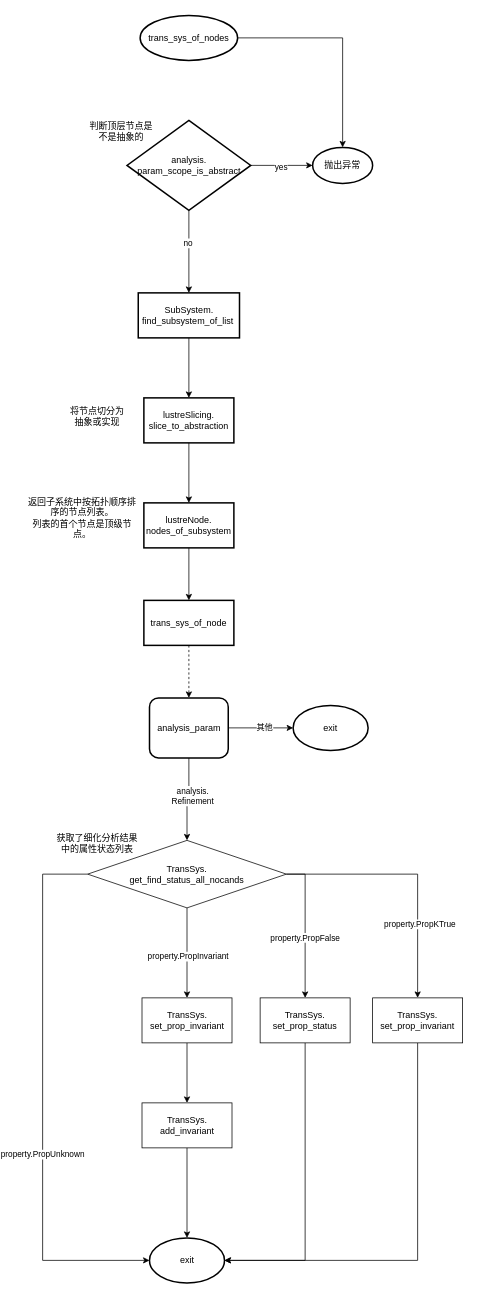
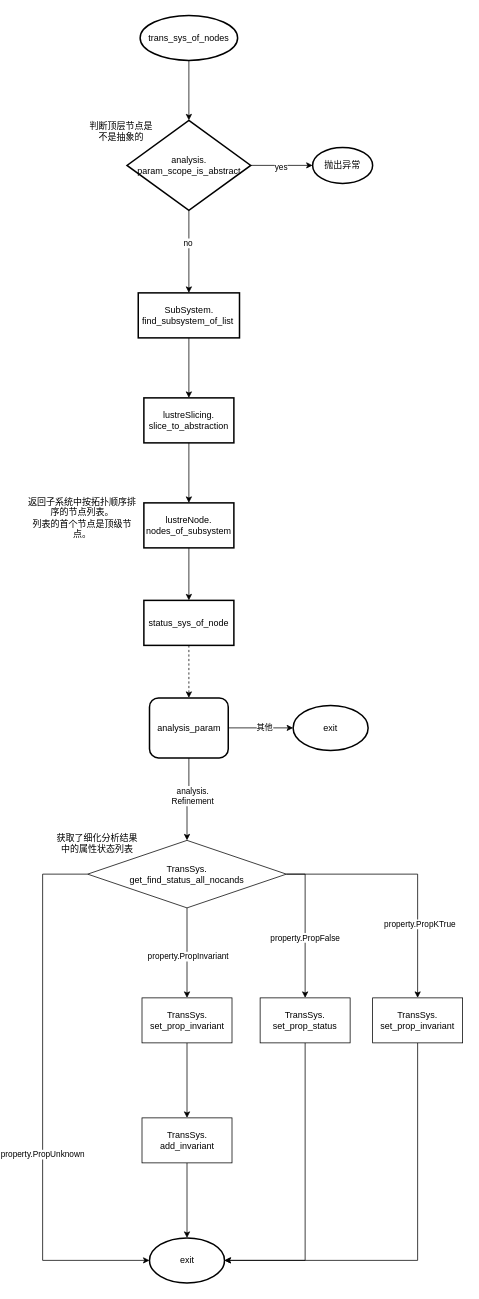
(342, 89) -> (189, 114)
(97, 417) -> none
(189, 623) -> (189, 623)
(187, 1125) -> (187, 1140)
